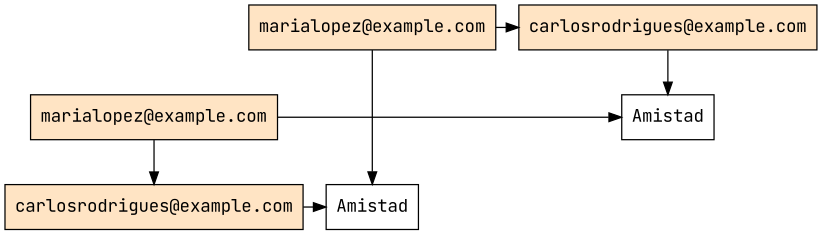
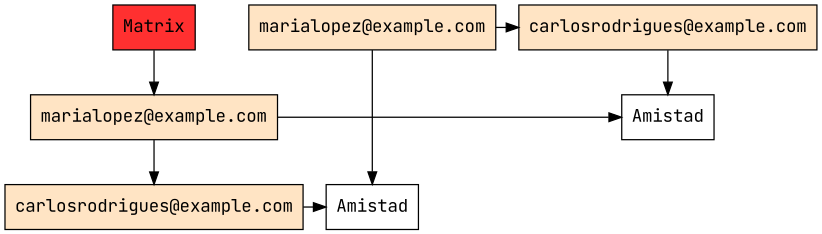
none -> (154, 27)
